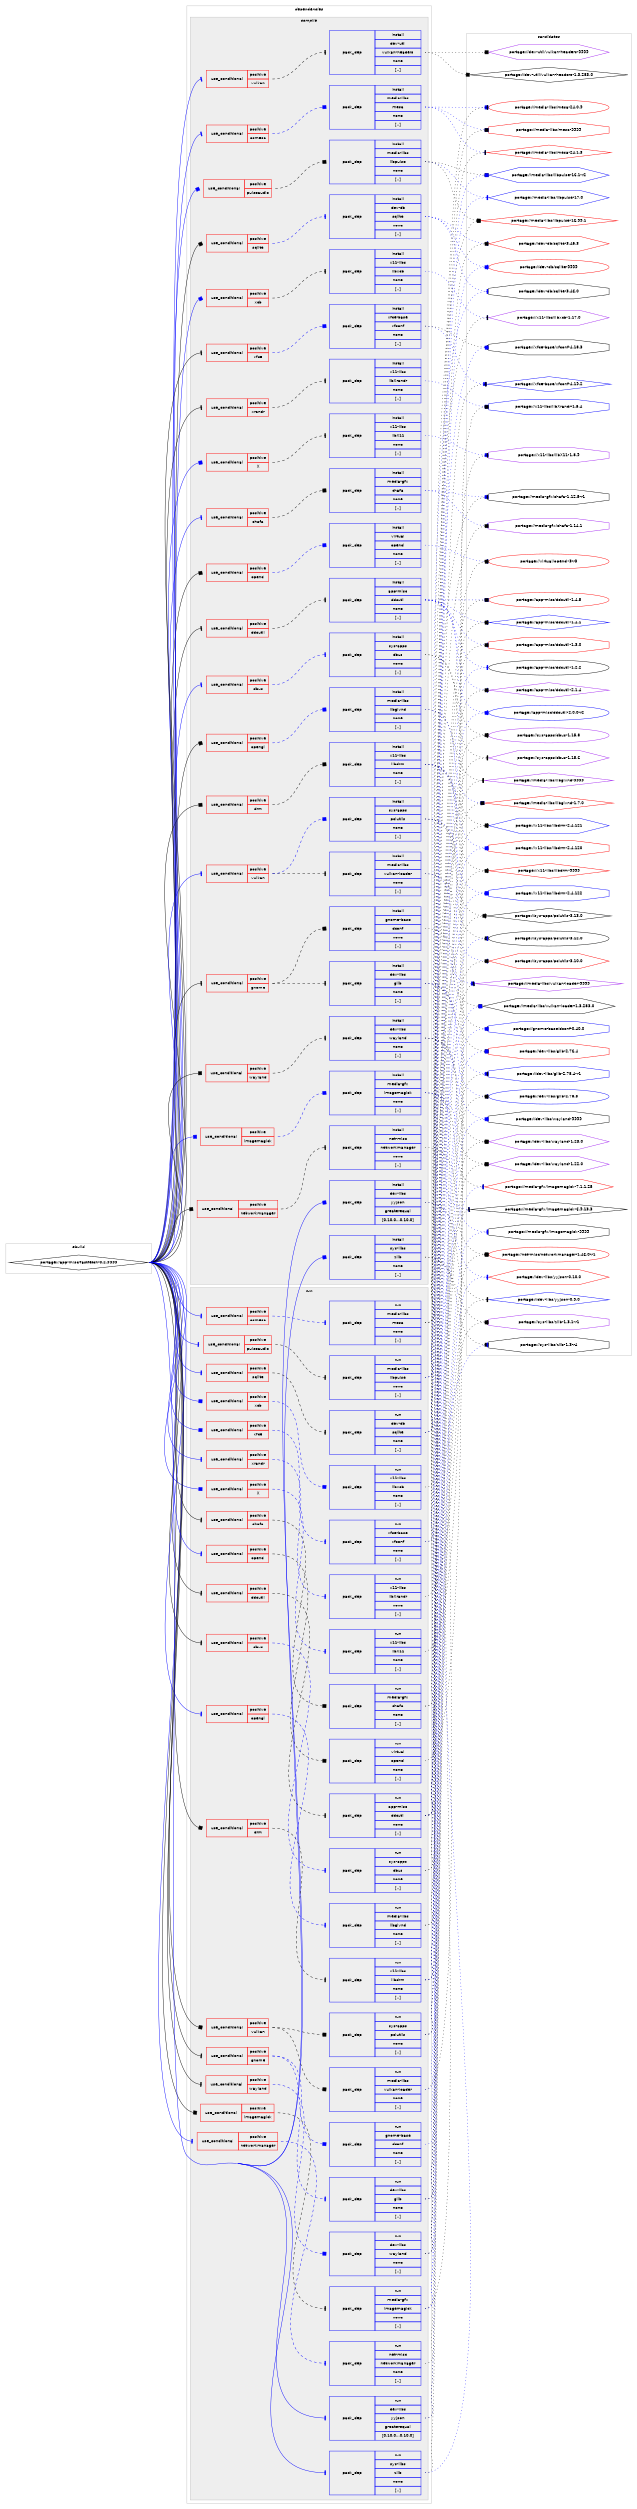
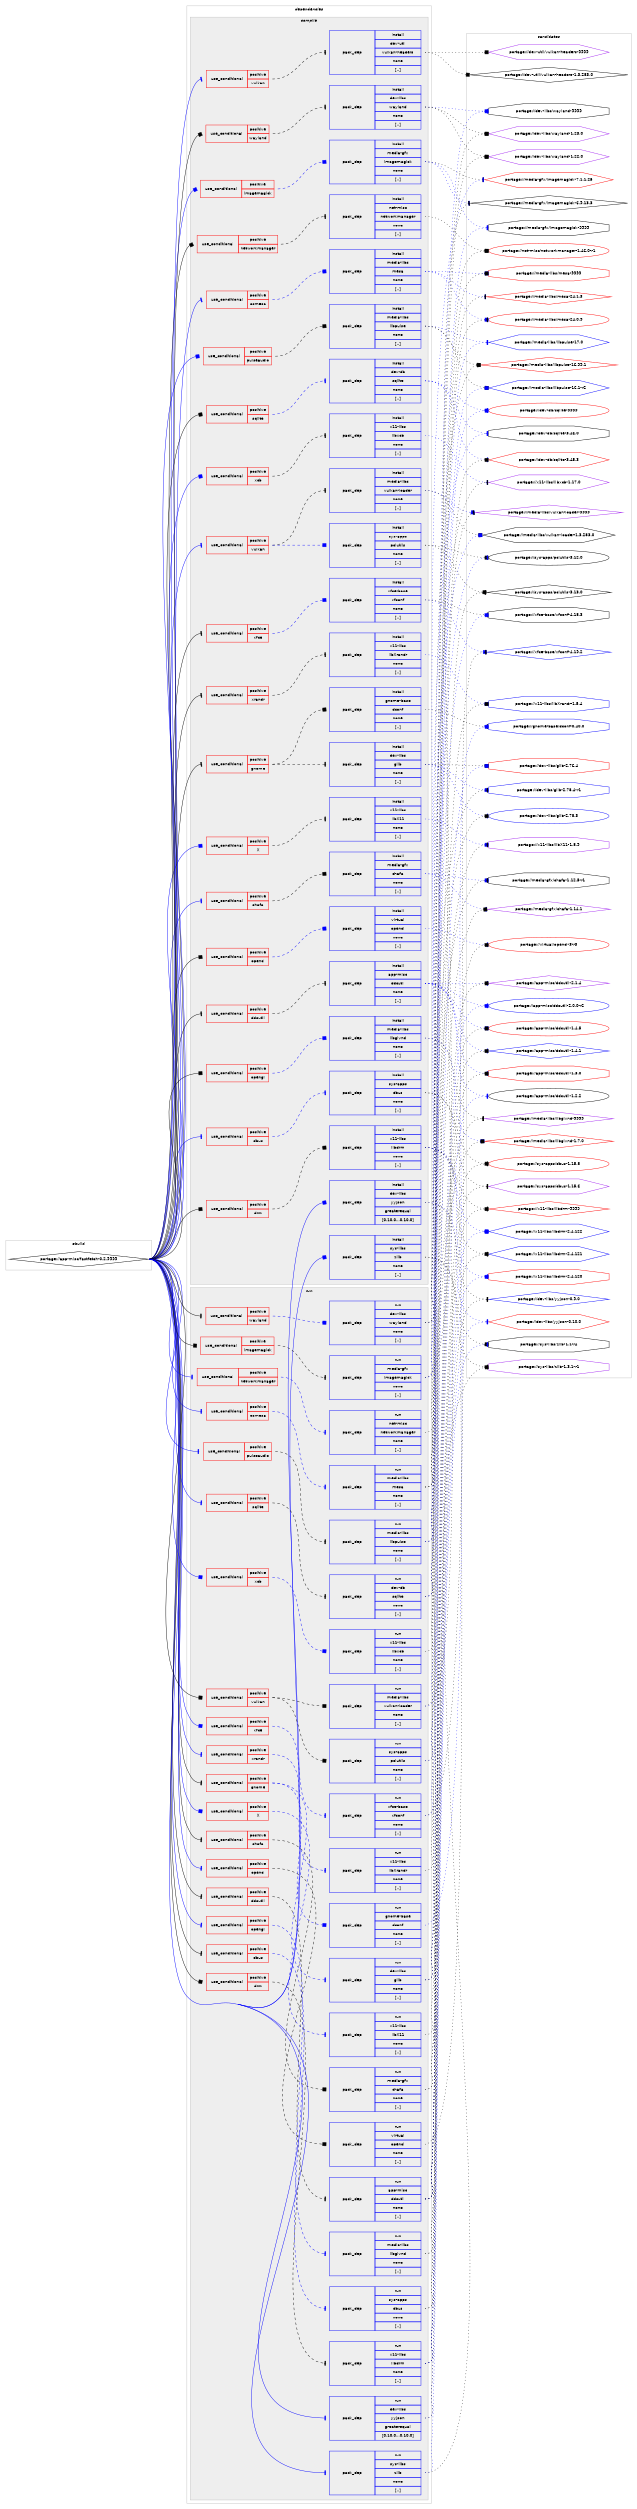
(549, 526) -> (549, 909)
(549, 735) -> (549, 1164)
(549, 893) -> (549, 1232)
(549, 961) -> none
(549, 1345) -> (549, 1344)
